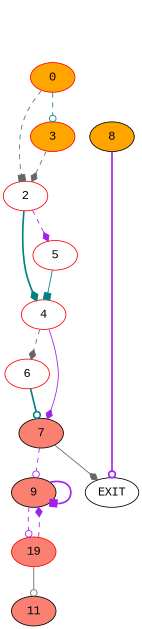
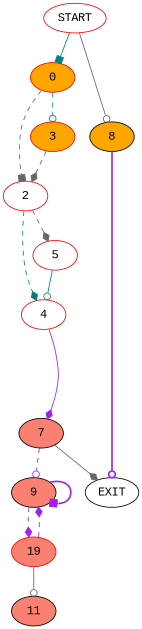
none -> (75, 18)
(38, 221) -> (38, 221)
(23, 252) -> (23, 252)
(50, 281) -> (50, 281)
(27, 374) -> none
(28, 519) -> (28, 519)
